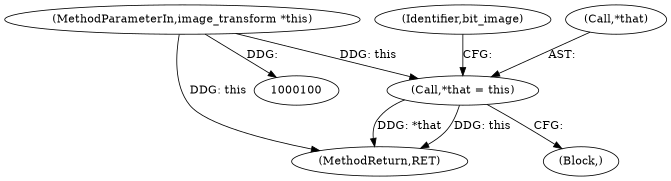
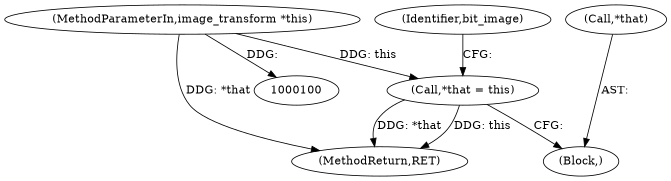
(545, 53) -> (600, 87)
(218, 90) -> (218, 90)
